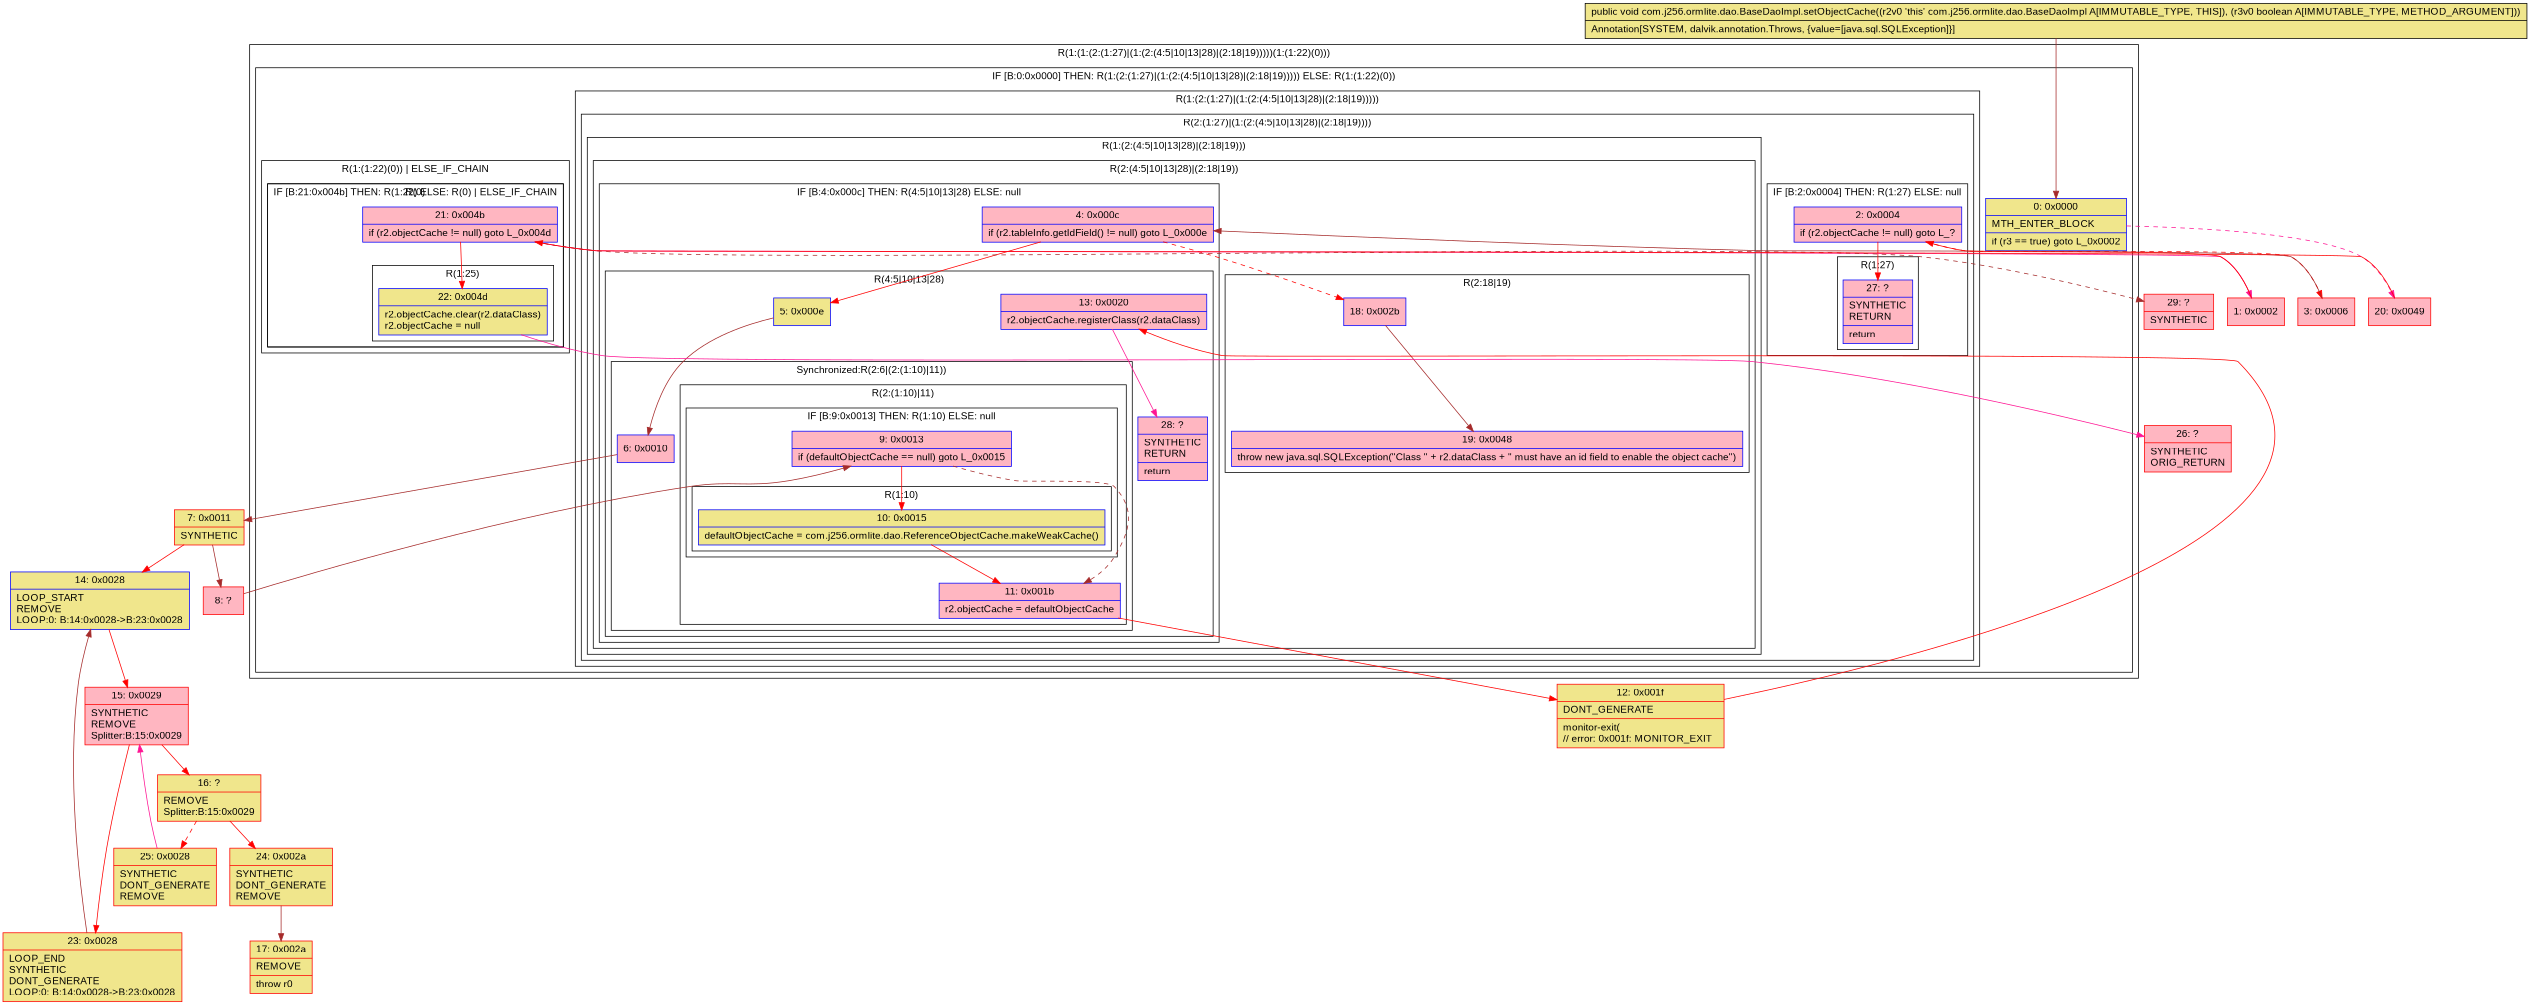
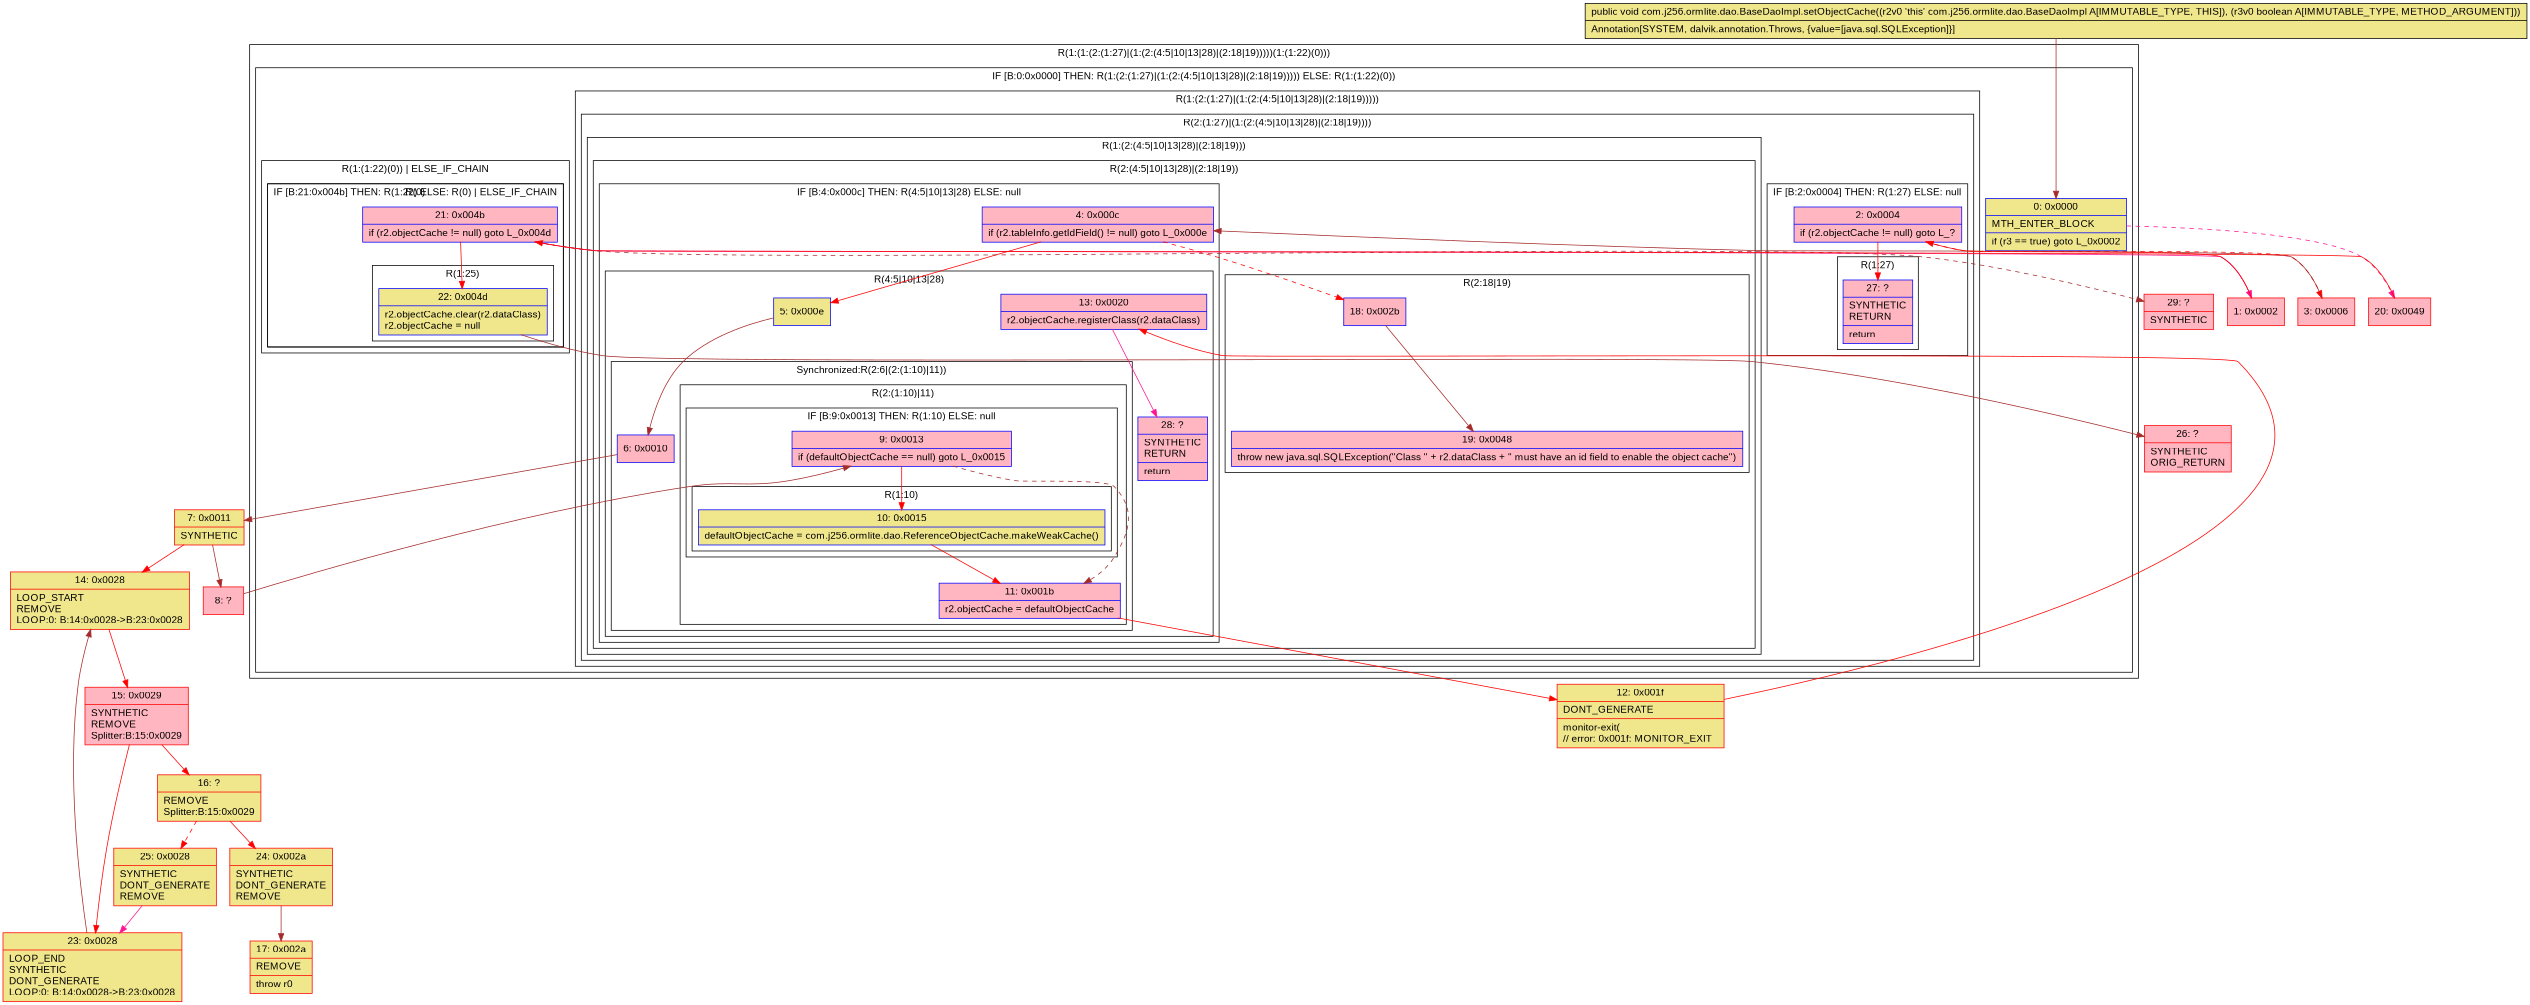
(1169, 360) -> (1169, 360)
(100, 601) -> (100, 601)
(147, 801) -> (133, 916)
